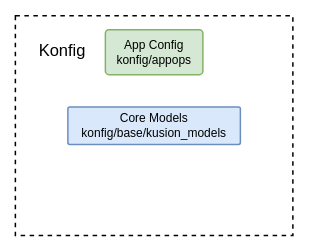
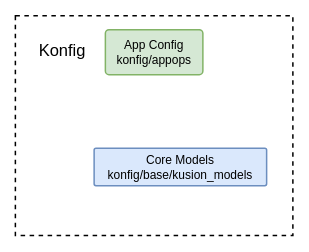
(154, 126) -> (180, 167)
